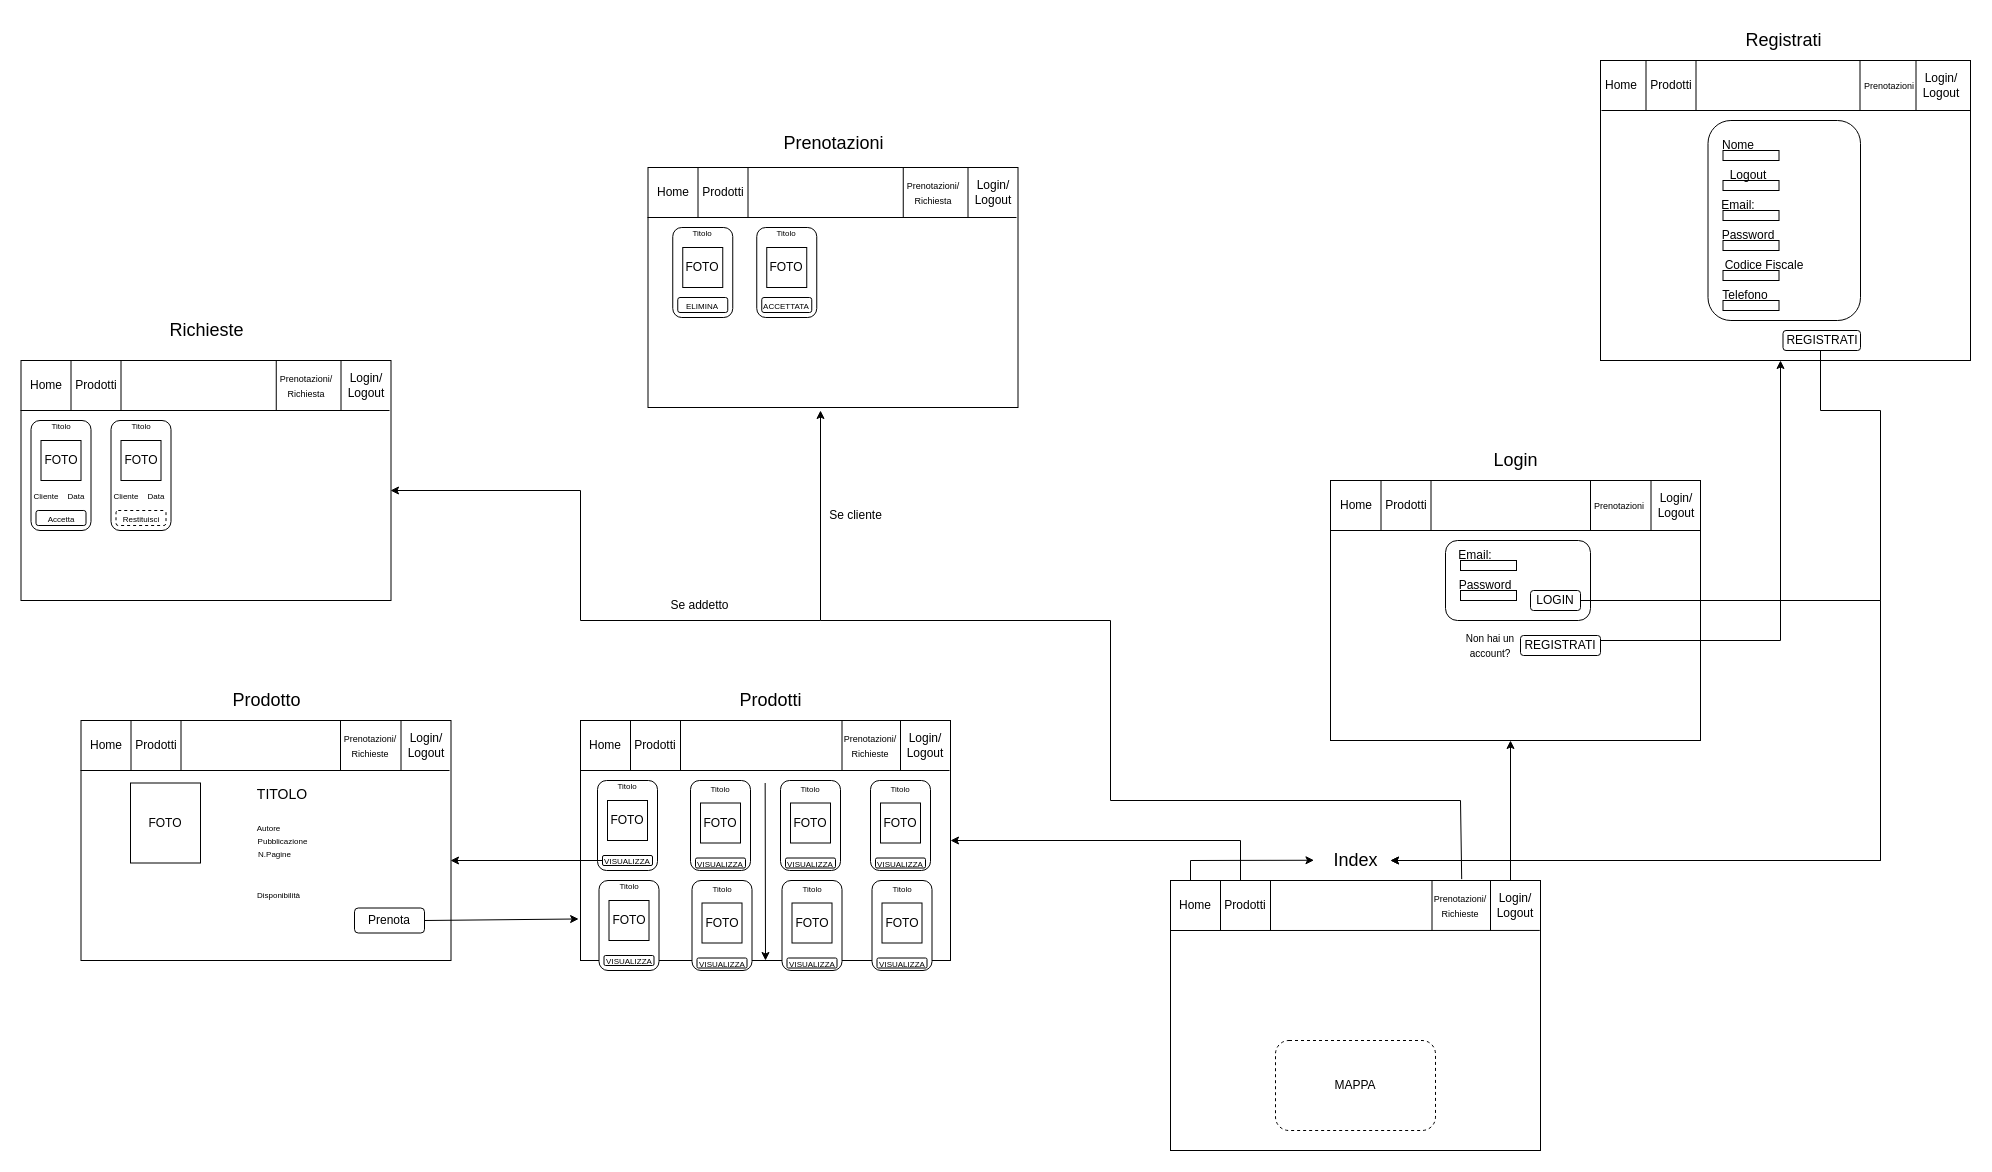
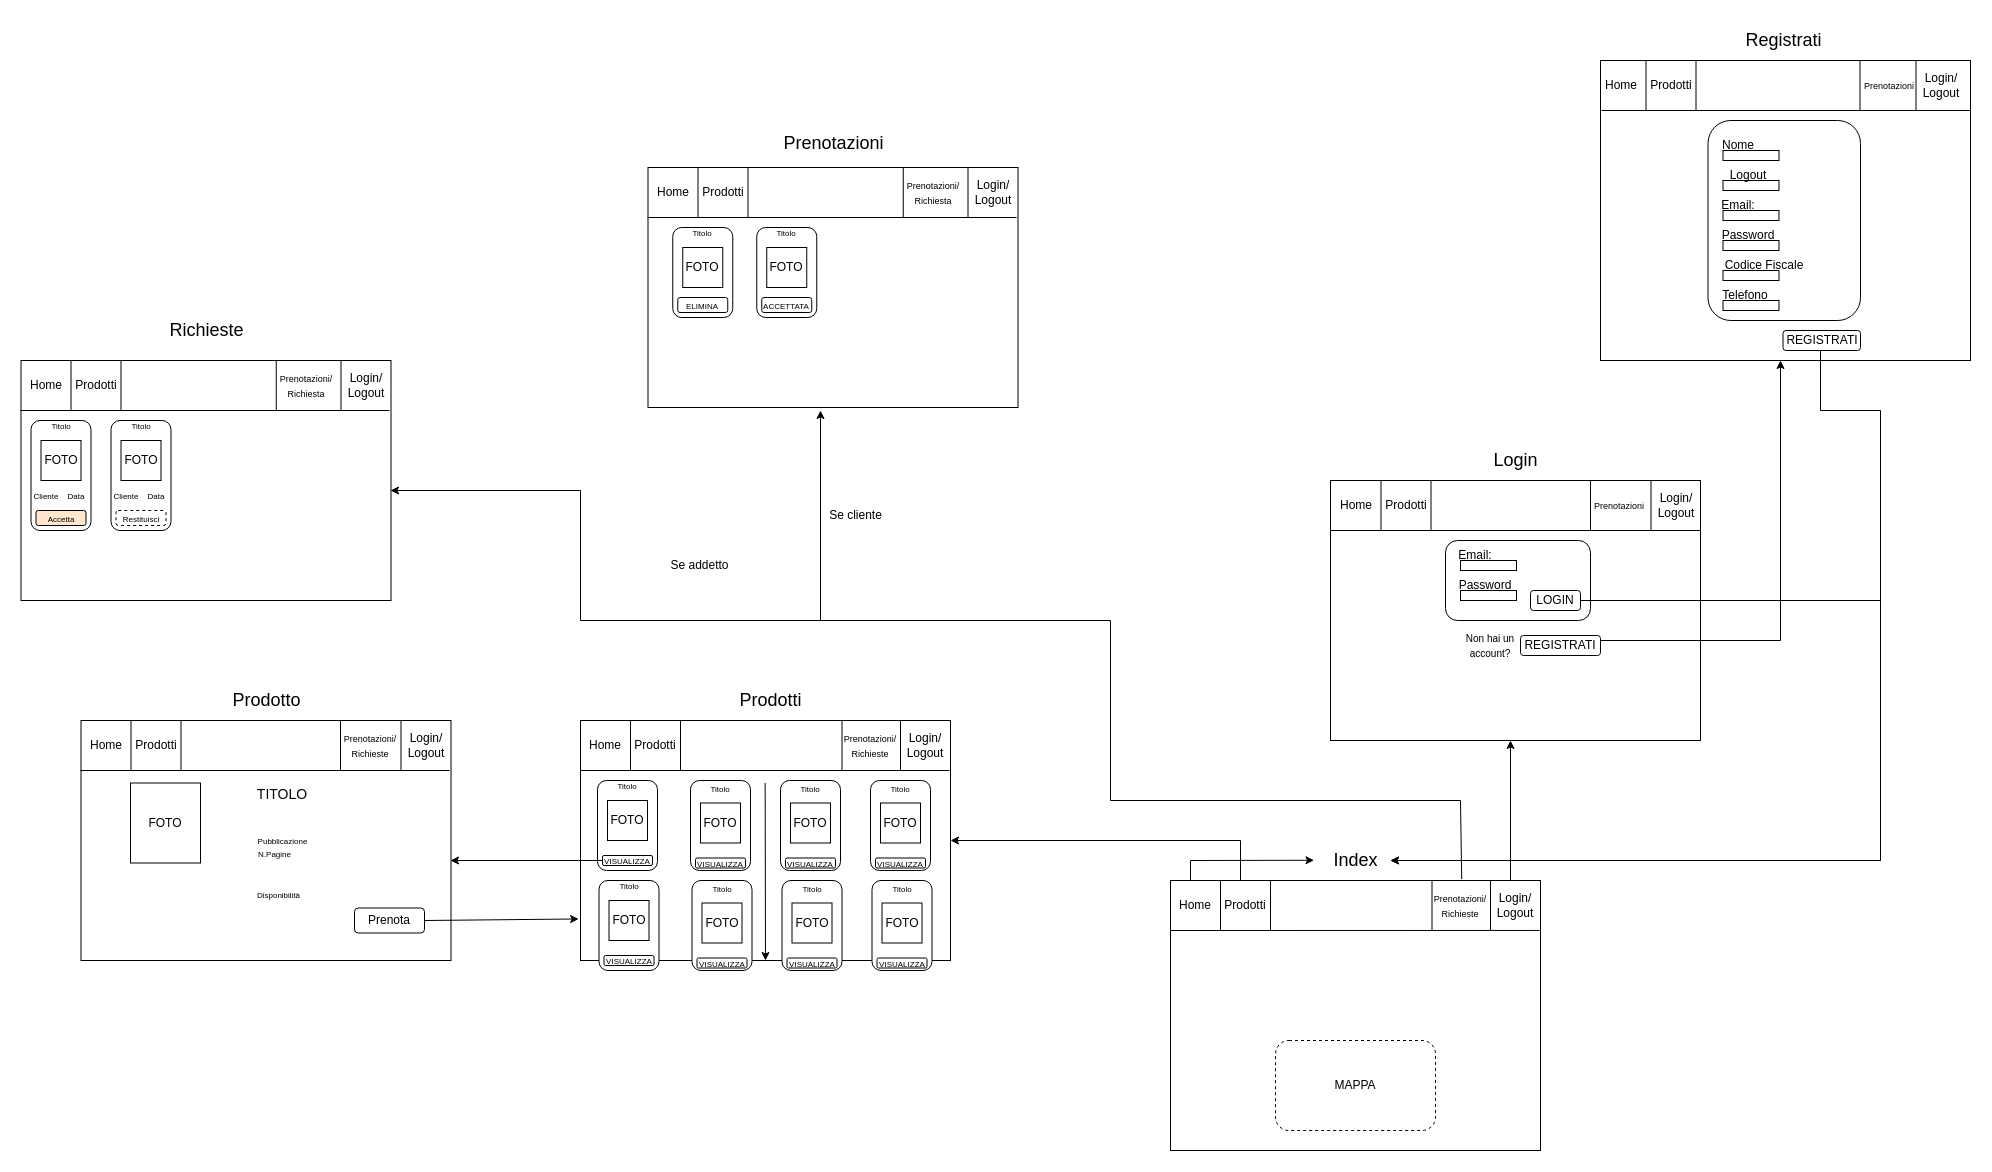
(61, 518) -> (61, 518)
(699, 606) -> (699, 566)
(269, 827) -> none
